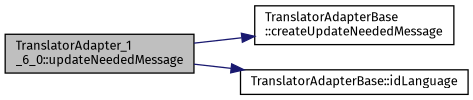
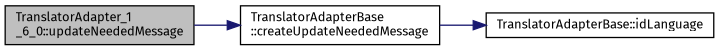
(213, 66) -> (456, 25)
